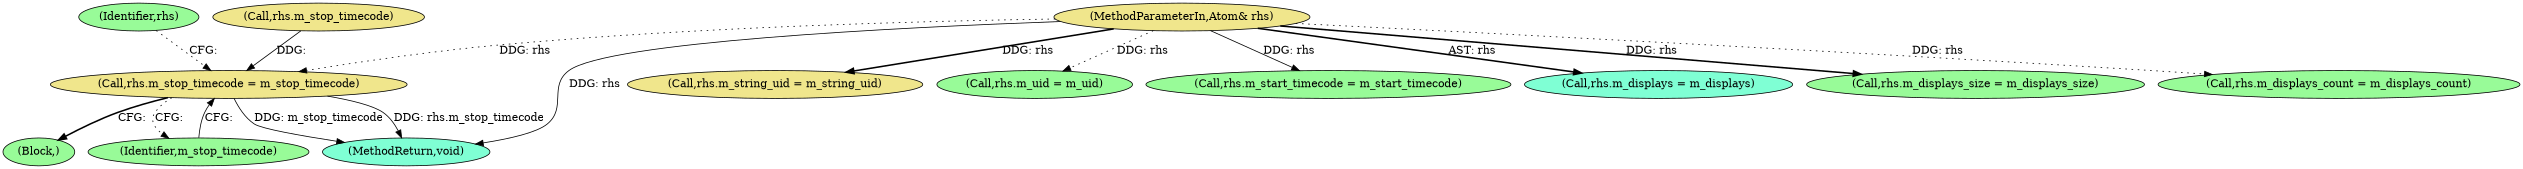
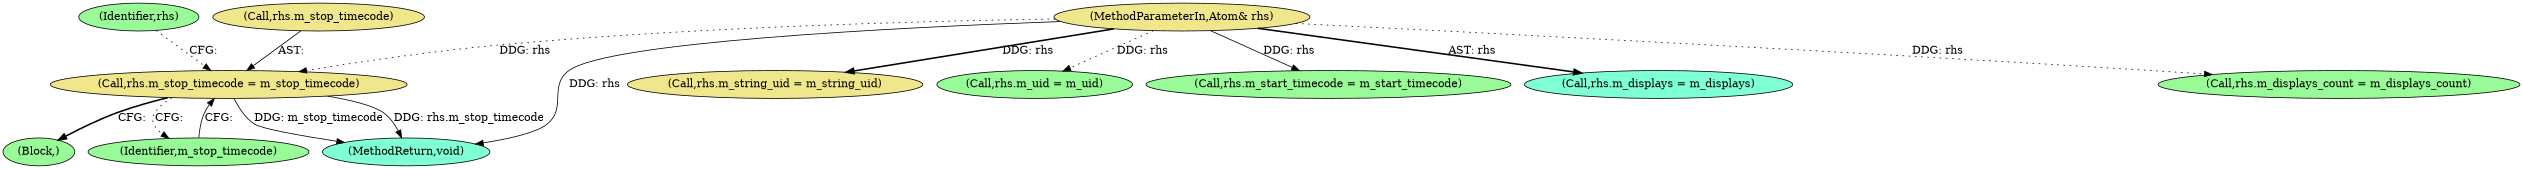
(293, 51) -> (293, 51)
(1976, 84) -> none
